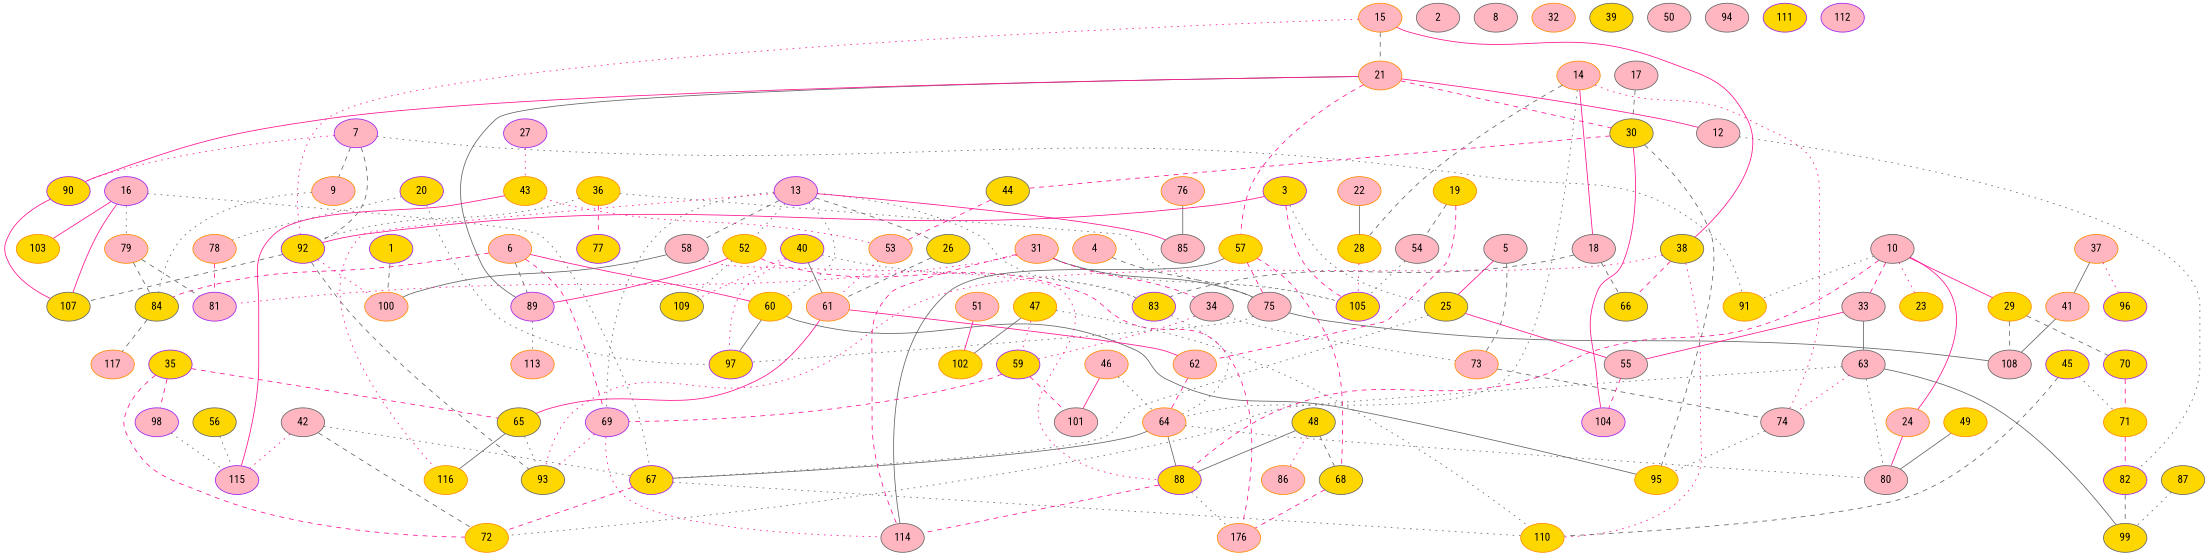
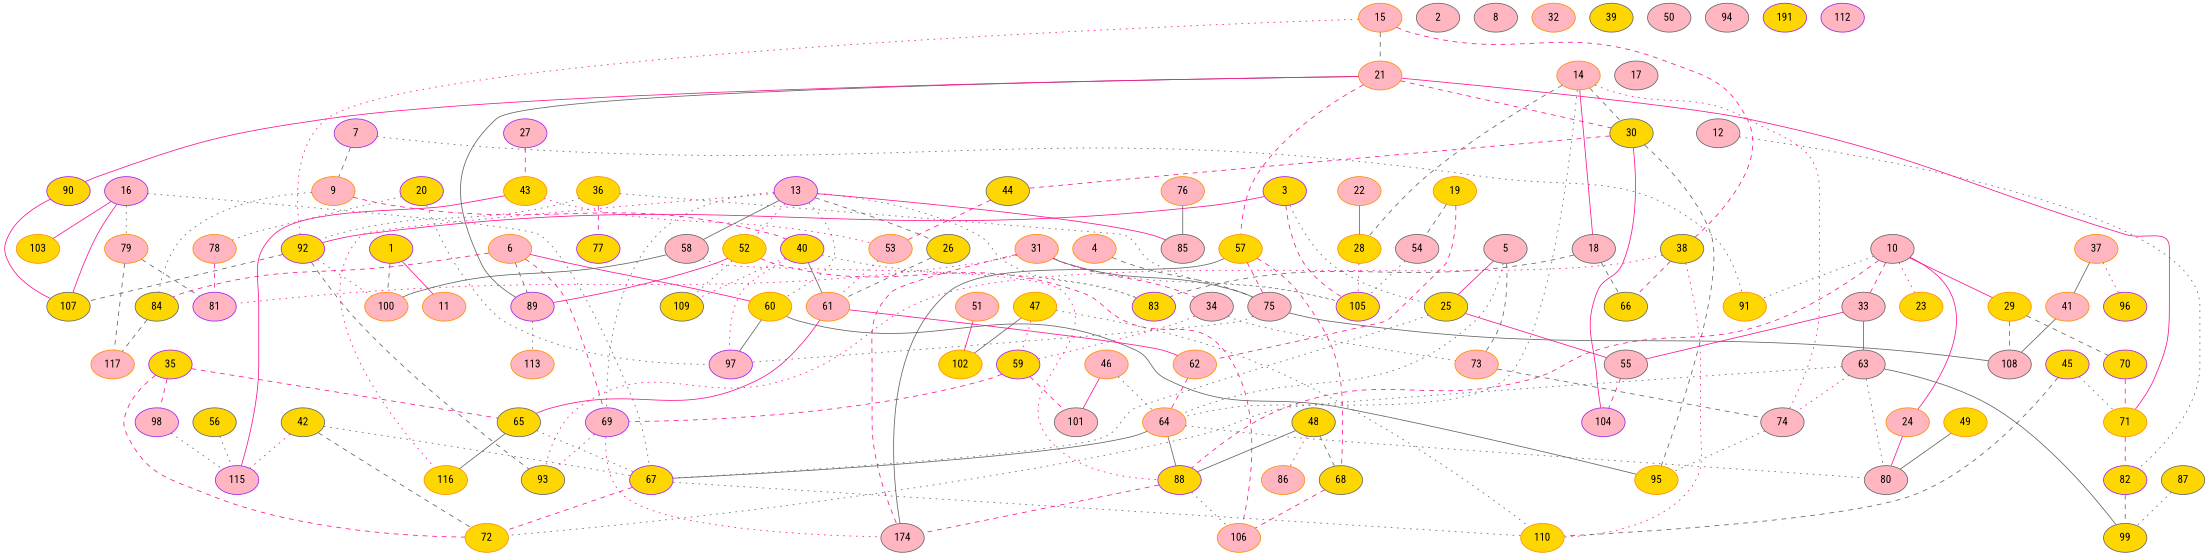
(1785, 18) -> (1785, 18)
(1650, 56) -> (1650, 56)
(1550, 100) -> (1877, 151)
(1634, 104) -> (1605, 104)
(208, 151) -> none
(525, 162) -> (525, 162)
(365, 198) -> none
(778, 212) -> (778, 212)
none -> (570, 214)
(726, 228) -> (758, 211)
(142, 278) -> (119, 307)
none -> (444, 307)
(2010, 336) -> (2010, 336)
(731, 364) -> (731, 364)
(1228, 368) -> (1366, 377)
(303, 422) -> (303, 422)
(531, 451) -> (585, 451)
(903, 538) -> (903, 538)
(1239, 538) -> (1239, 538)
